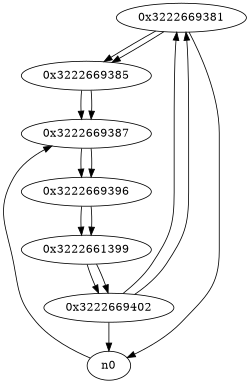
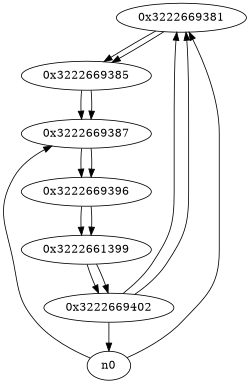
(219, 209) -> (219, 217)
